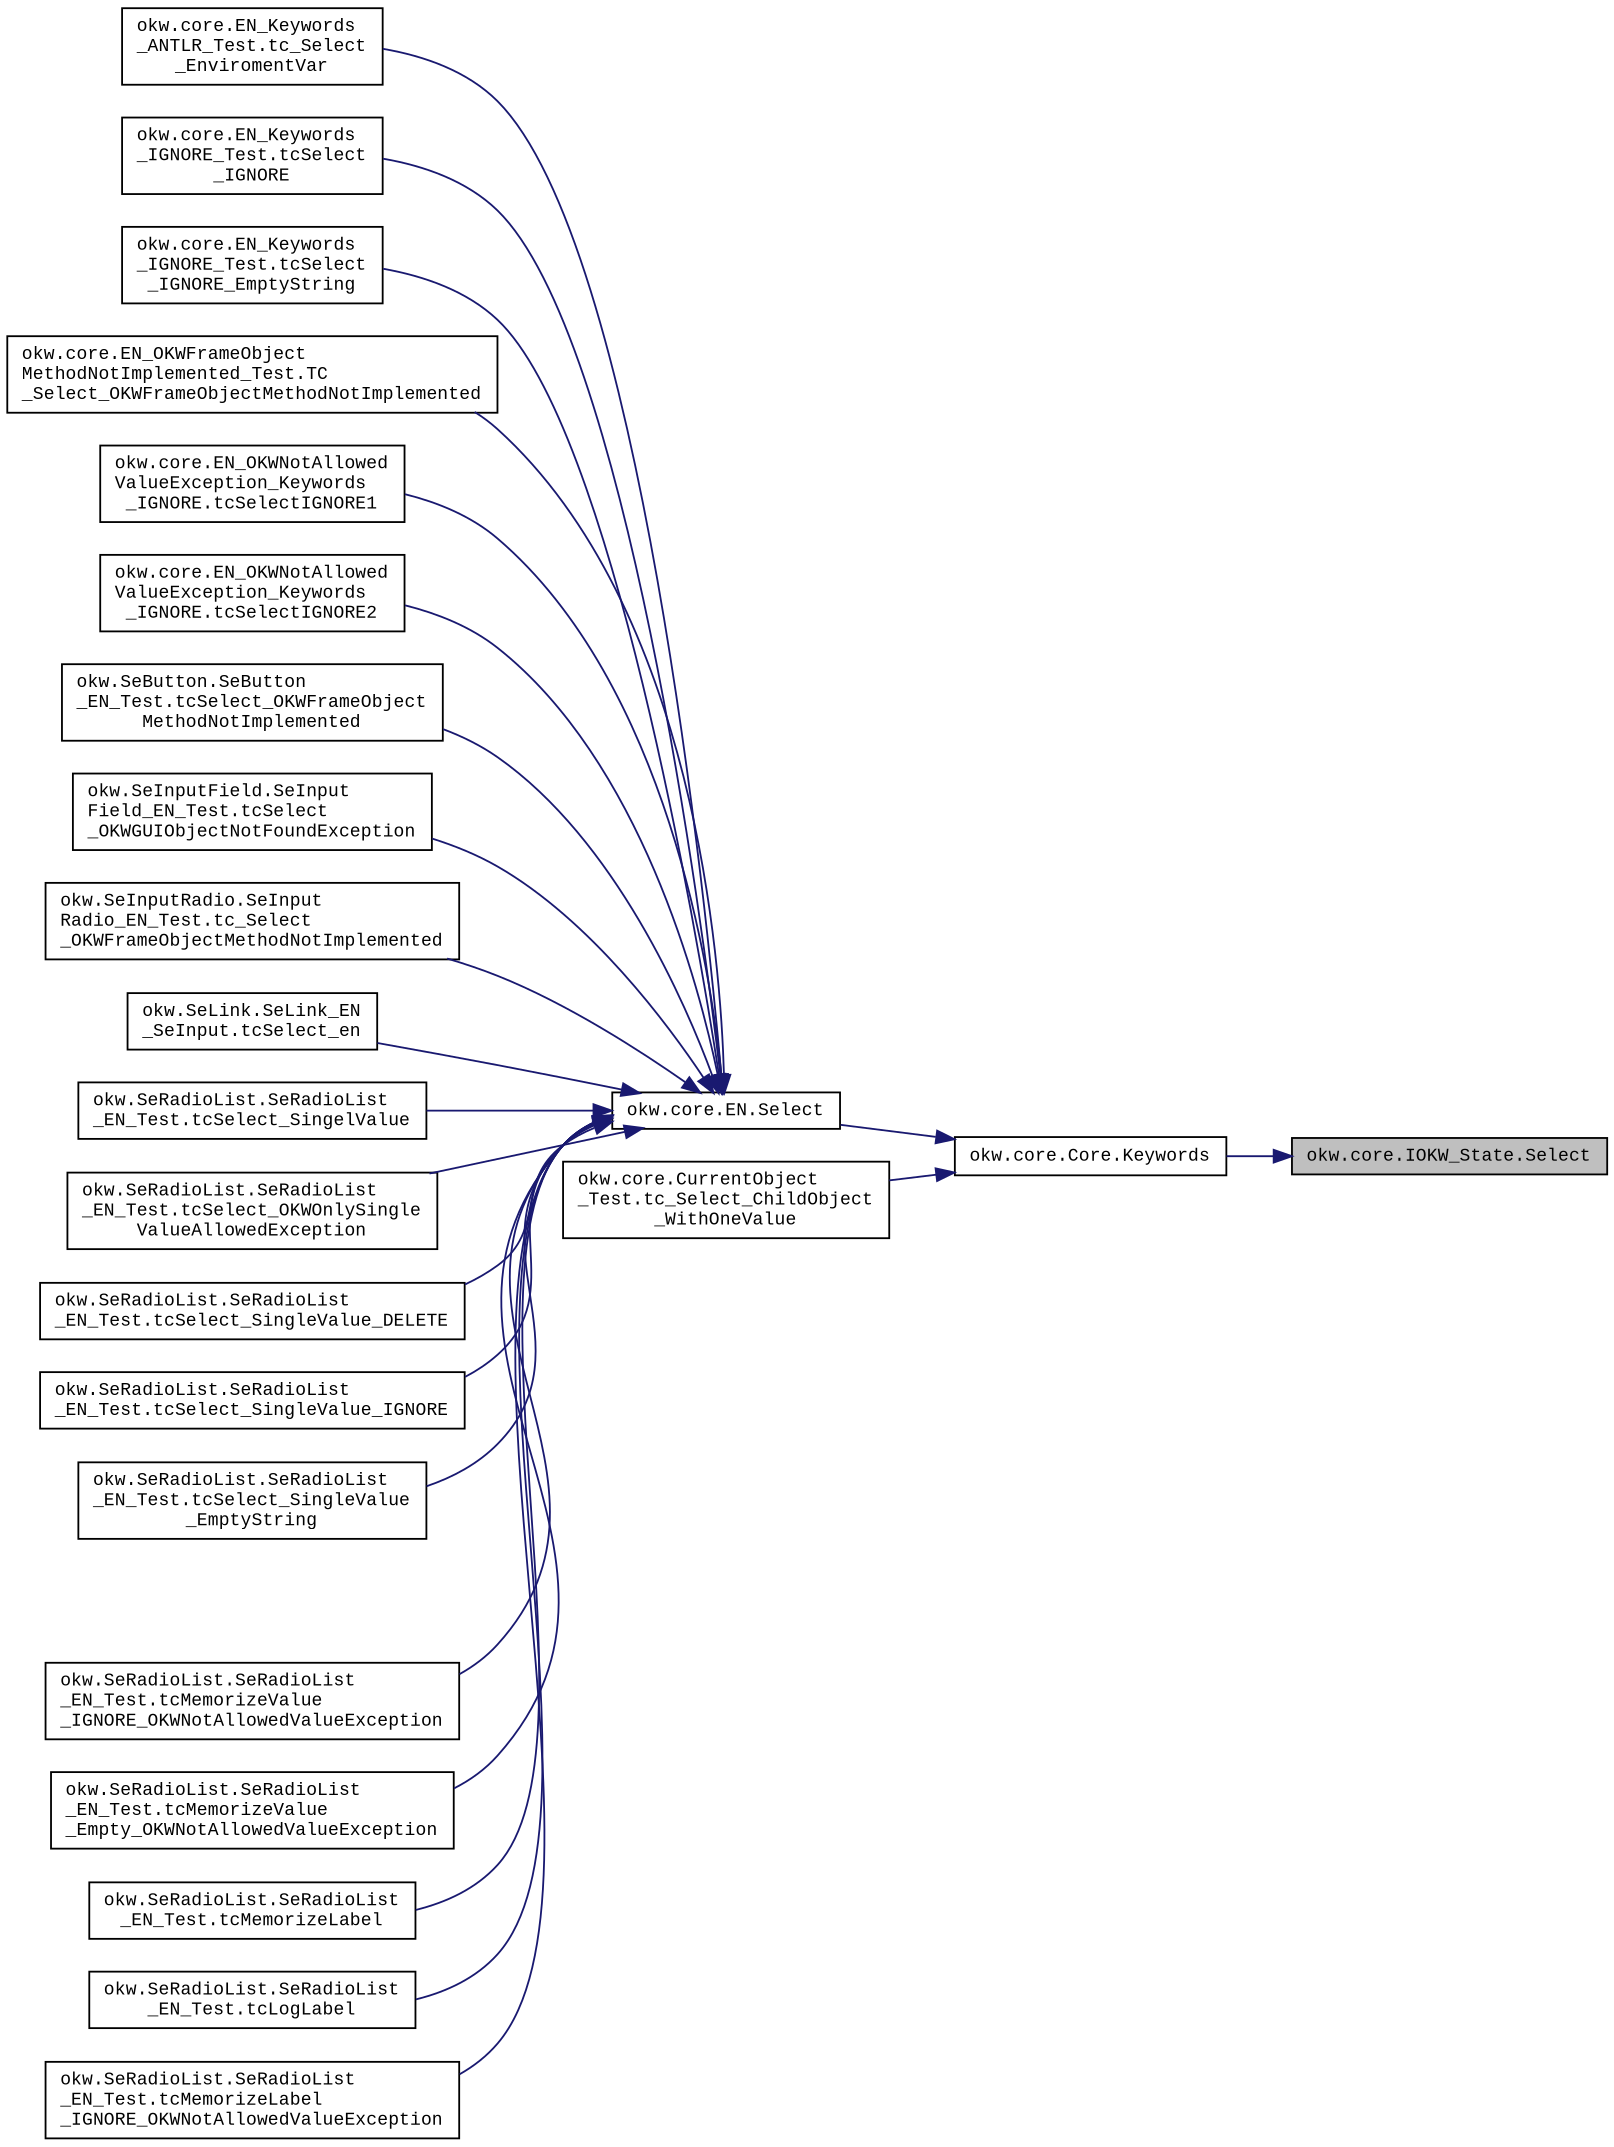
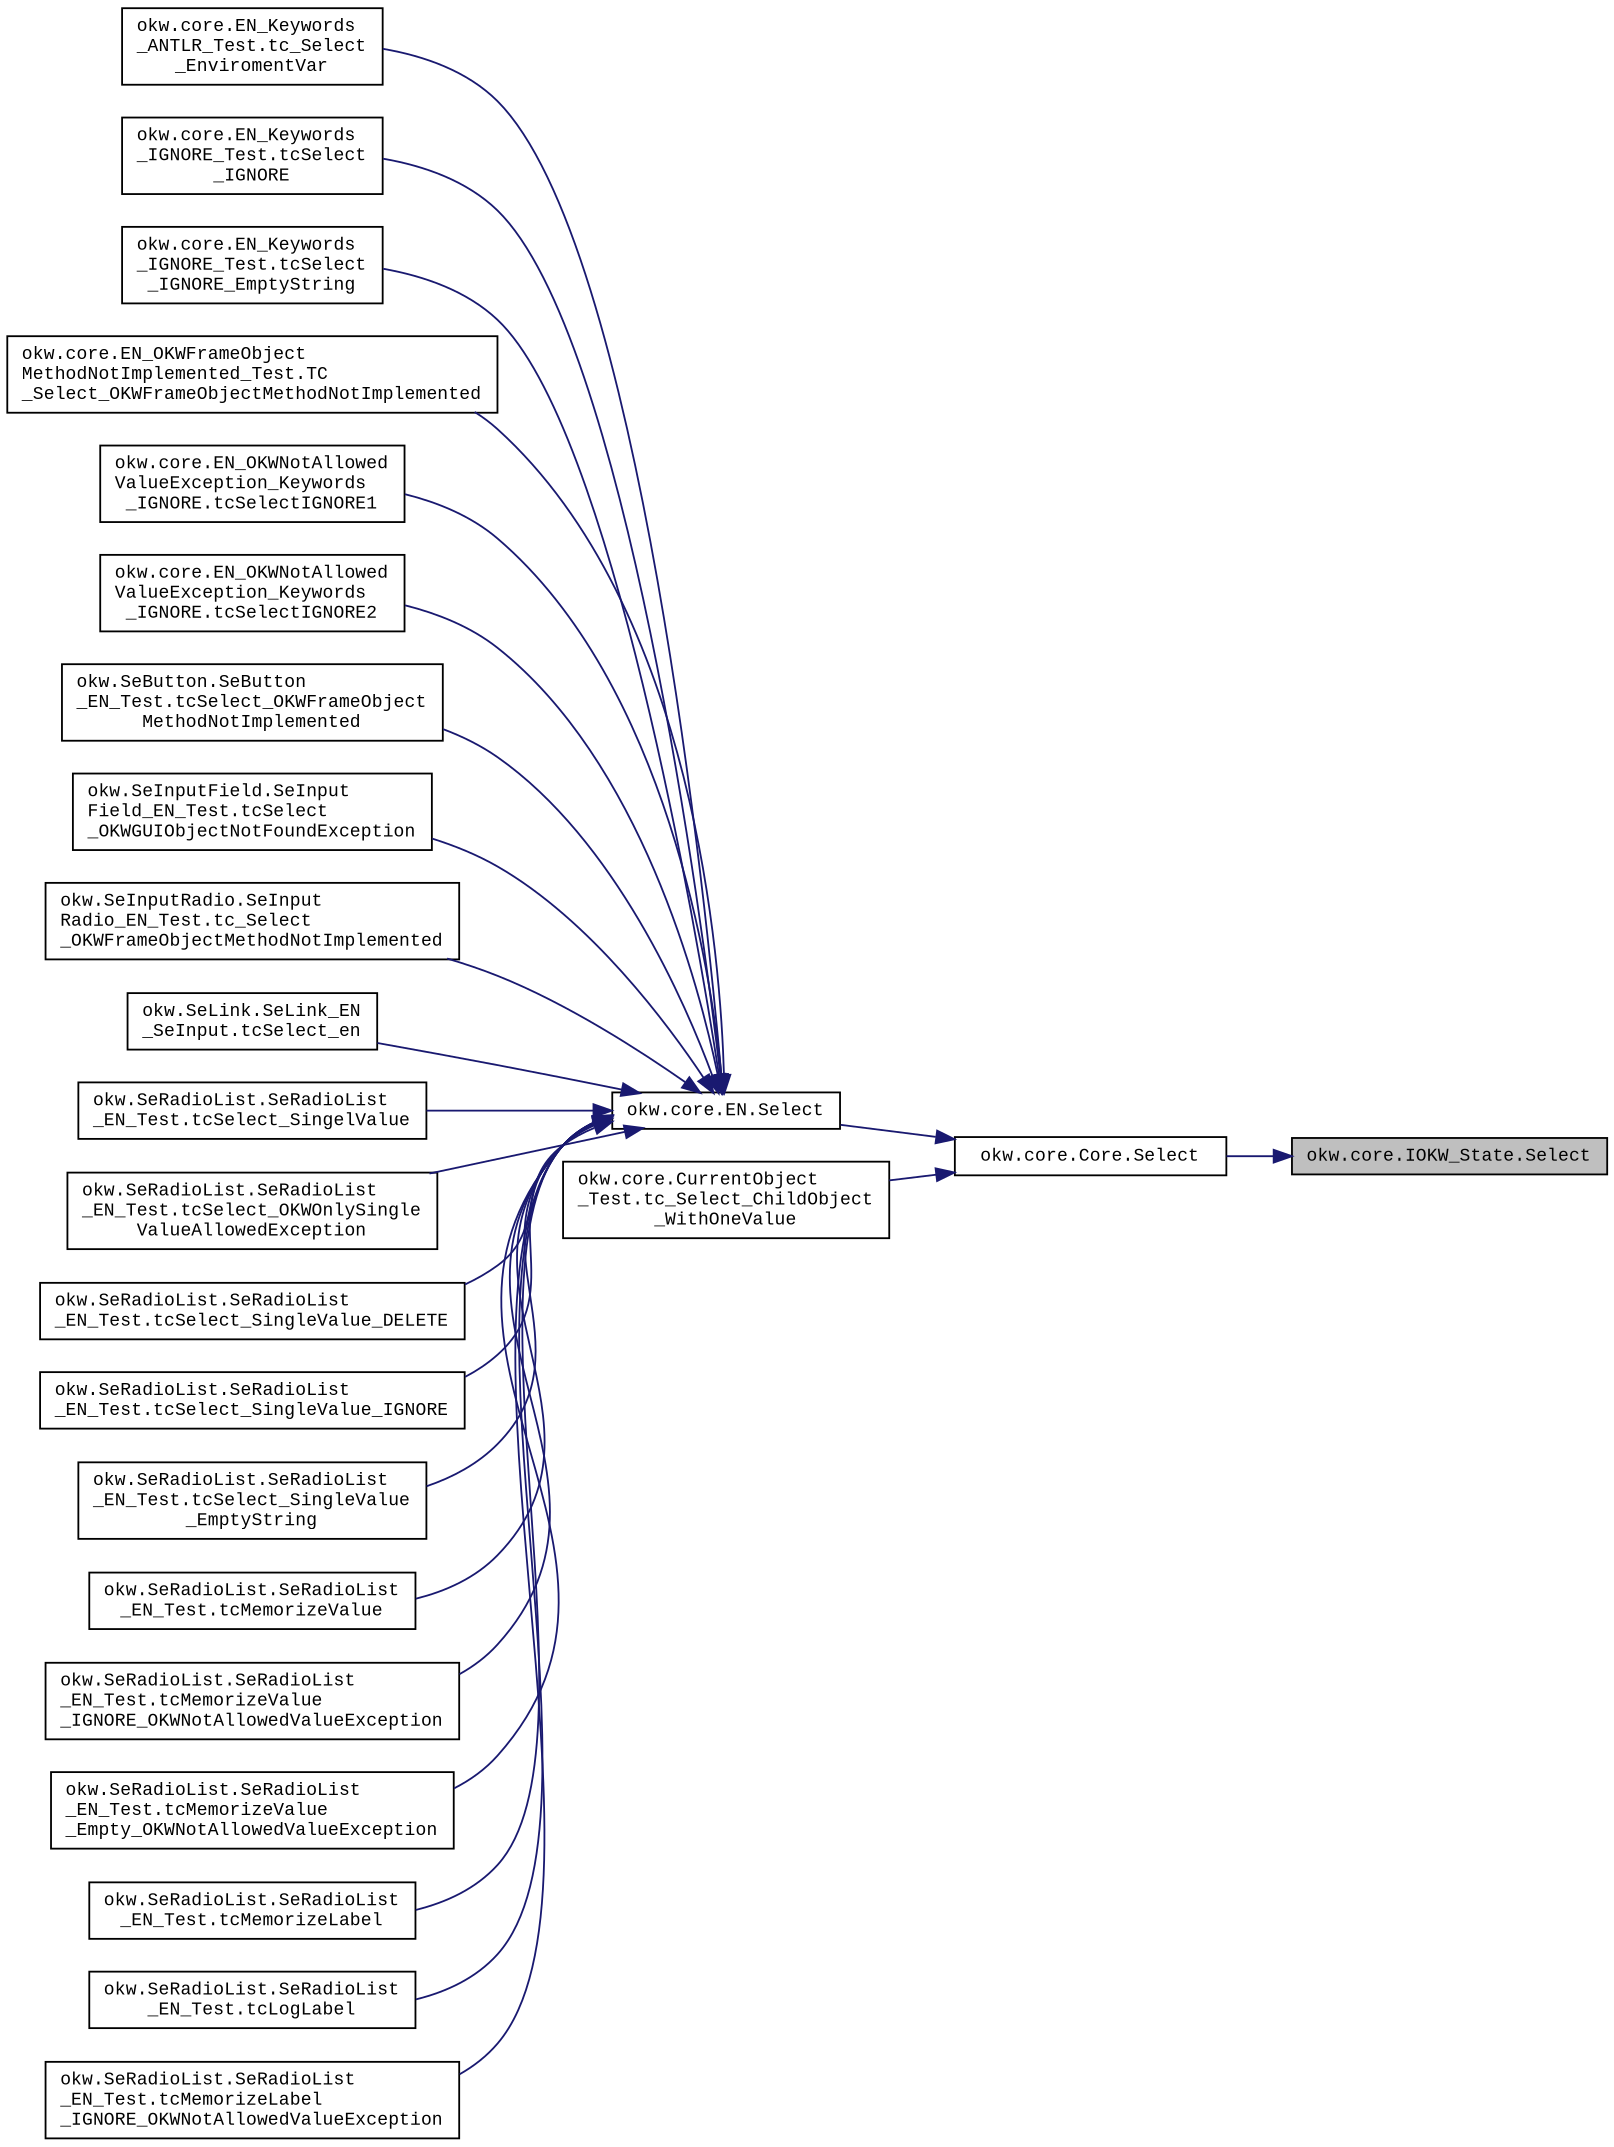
(1091, 1156) -> (1091, 1156)
none -> (252, 1601)
